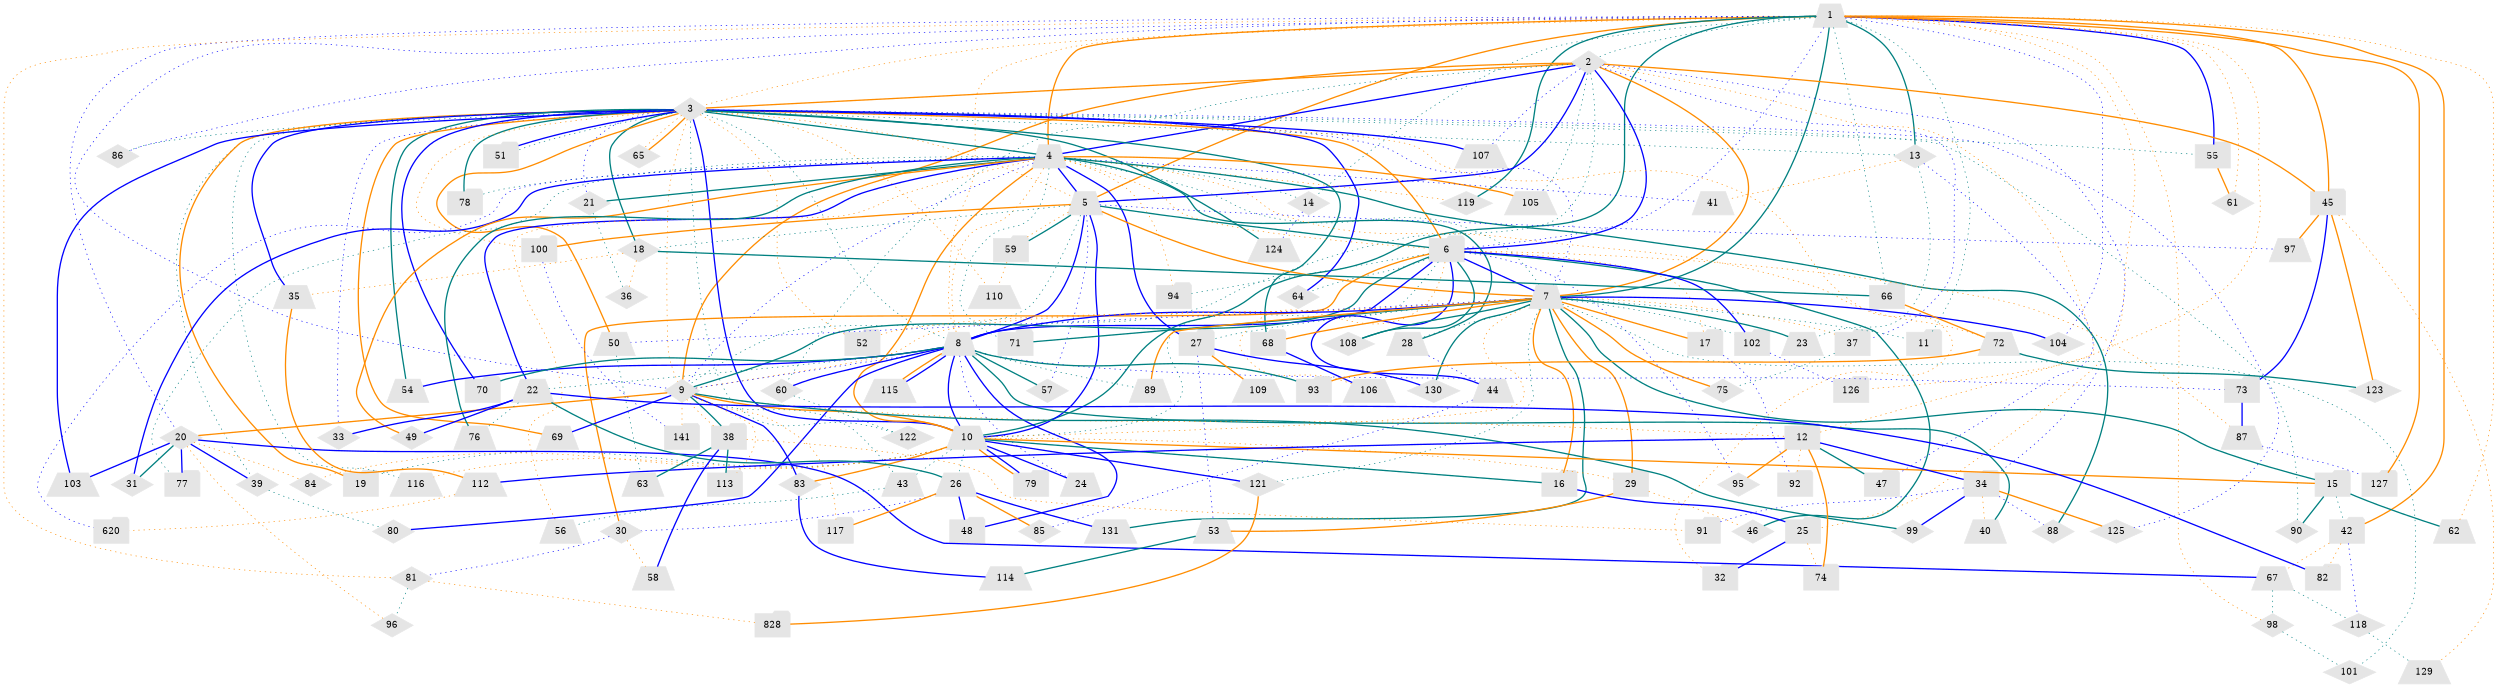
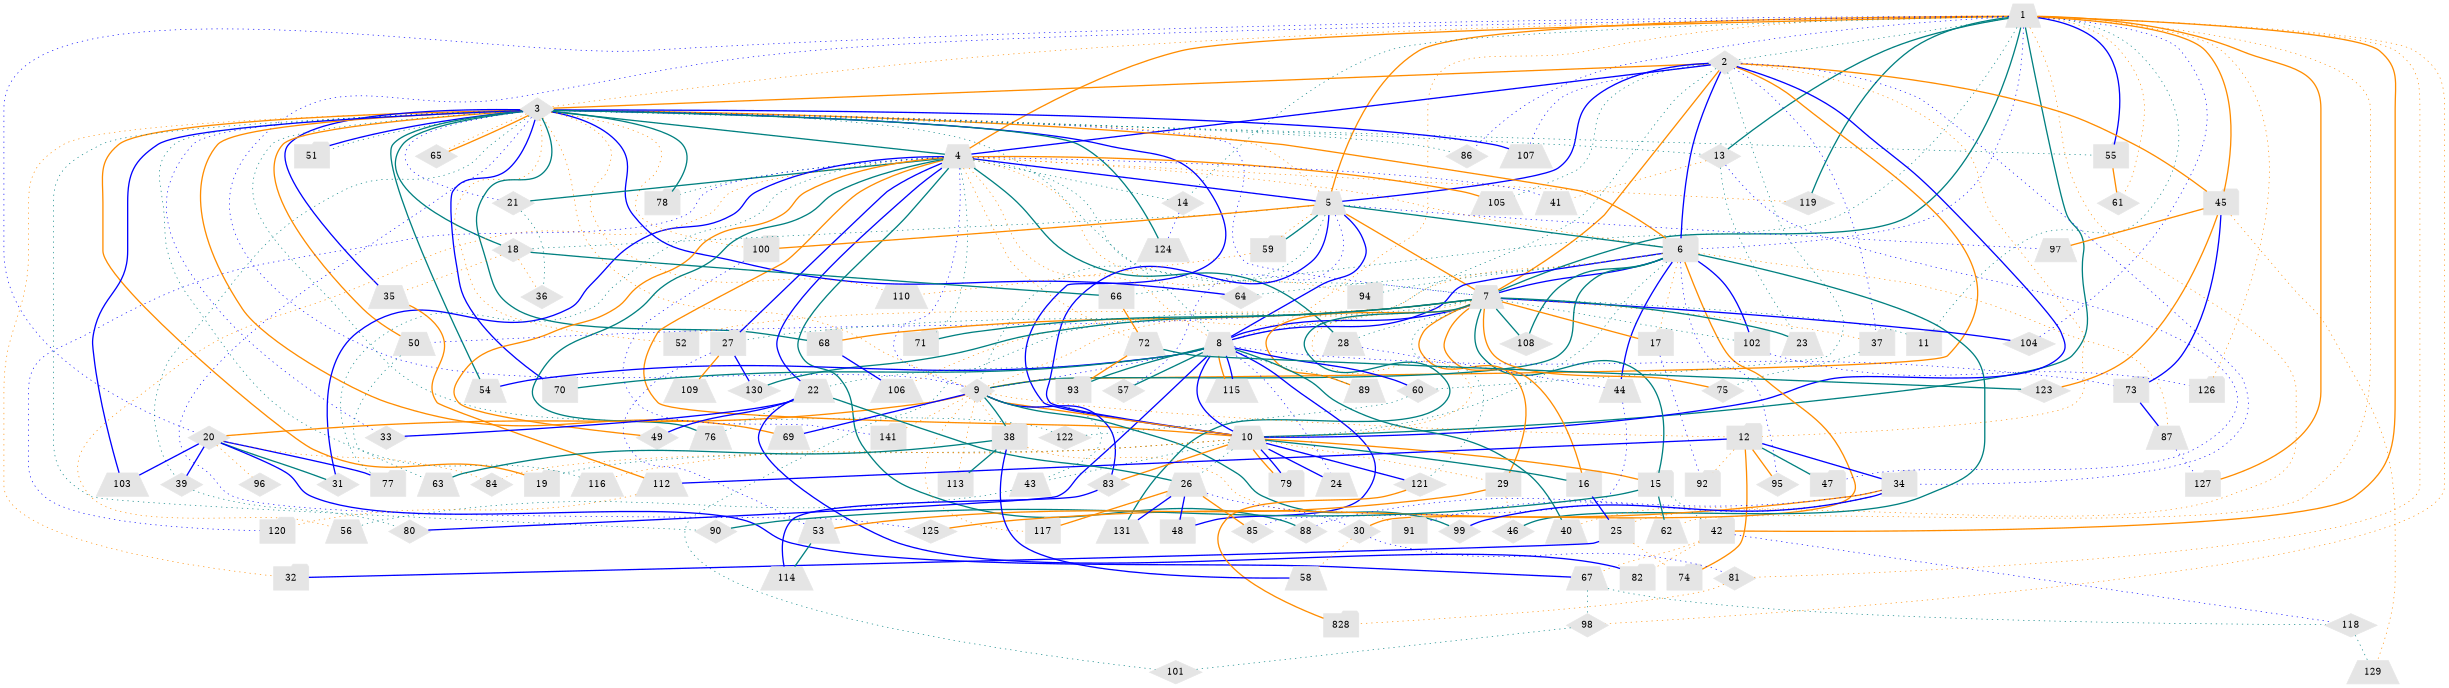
none -> (1856, 377)
(111, 532) -> (277, 532)
(402, 602) -> none
